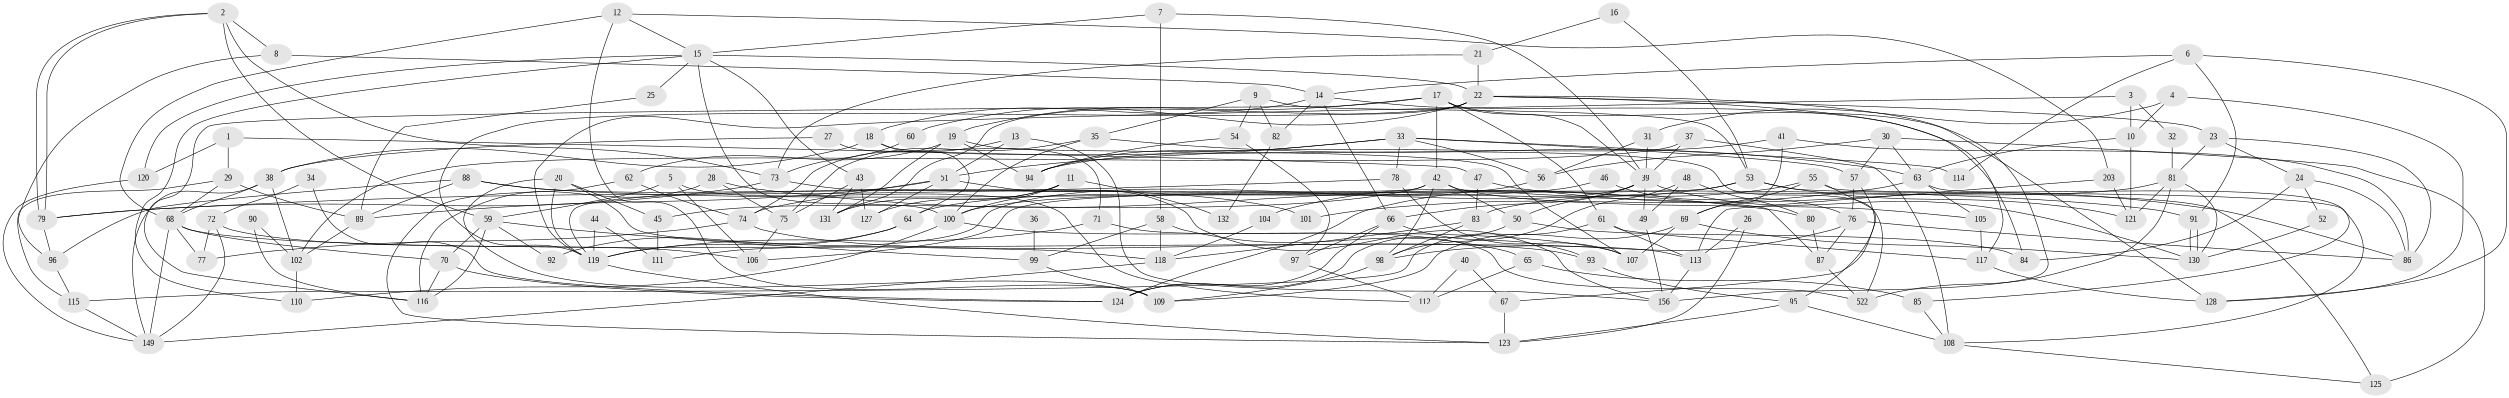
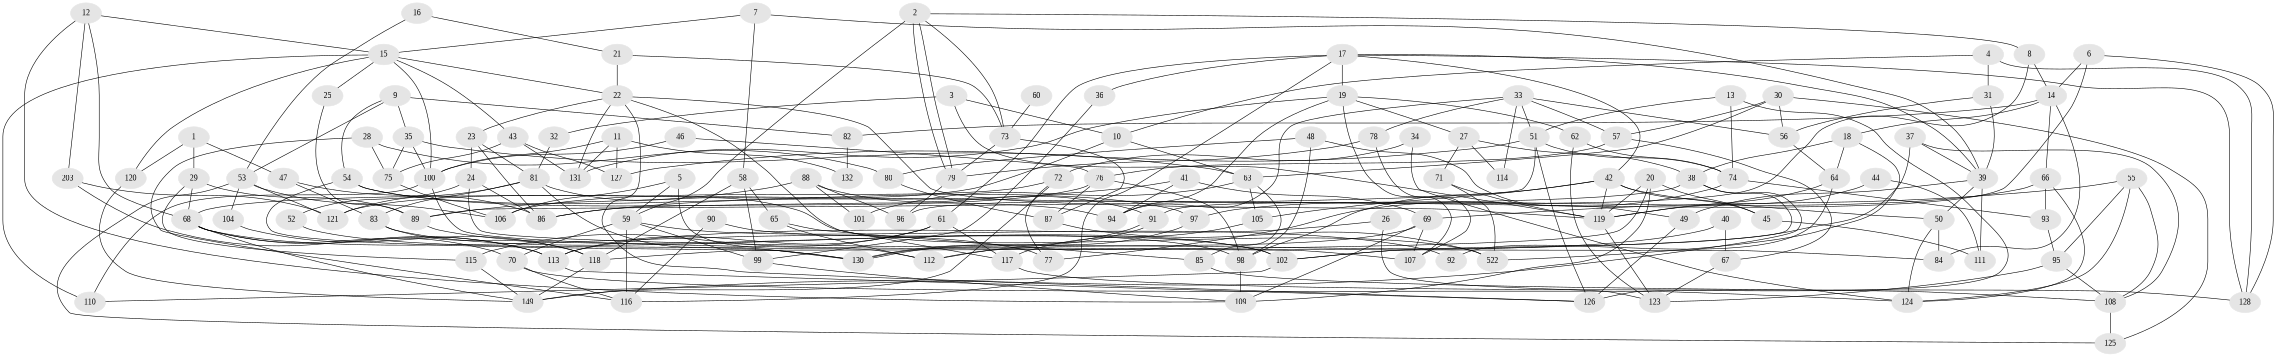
none -> (1218, 67)
(2068, 108) -> (1481, 156)
none -> (1403, 116)
(1222, 119) -> none
(1947, 203) -> (511, 247)
(1480, 206) -> none
(63, 282) -> none
(1664, 302) -> (1589, 302)
